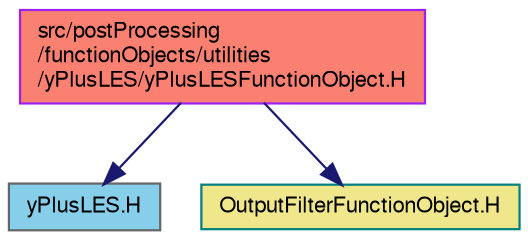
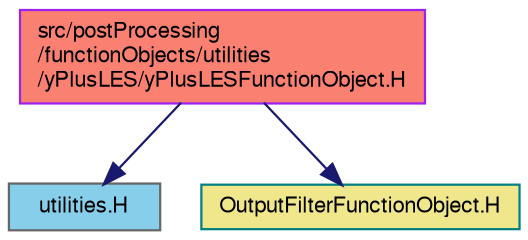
(85, 207) -> (85, 207)
